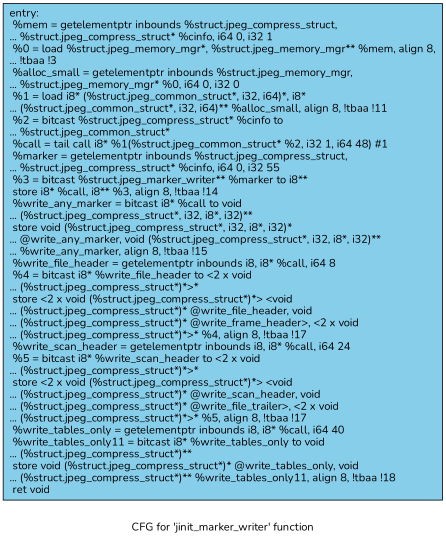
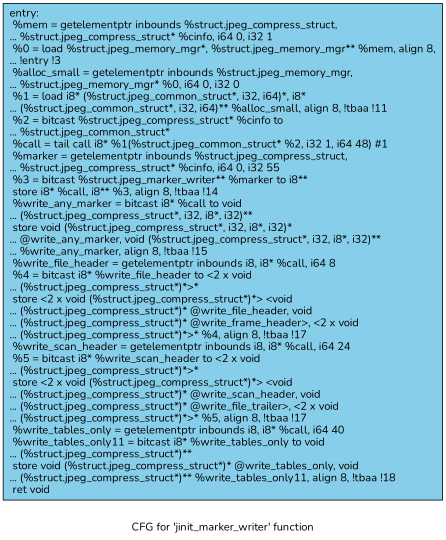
(33, 61) -> (35, 61)
